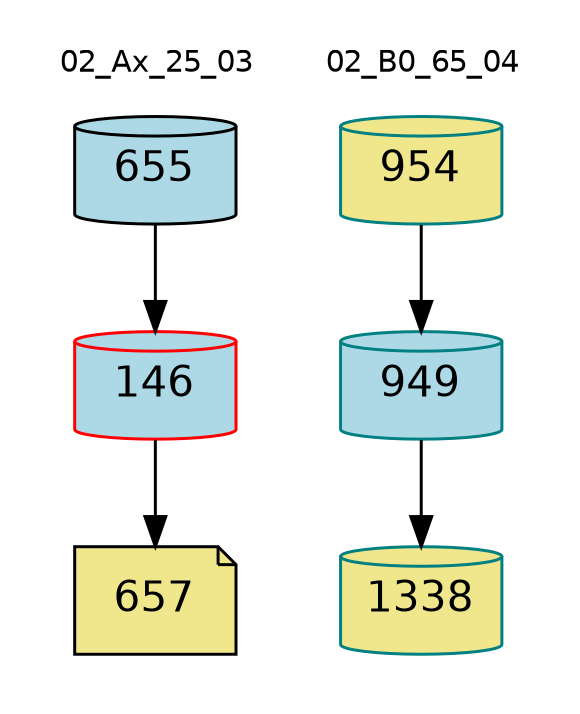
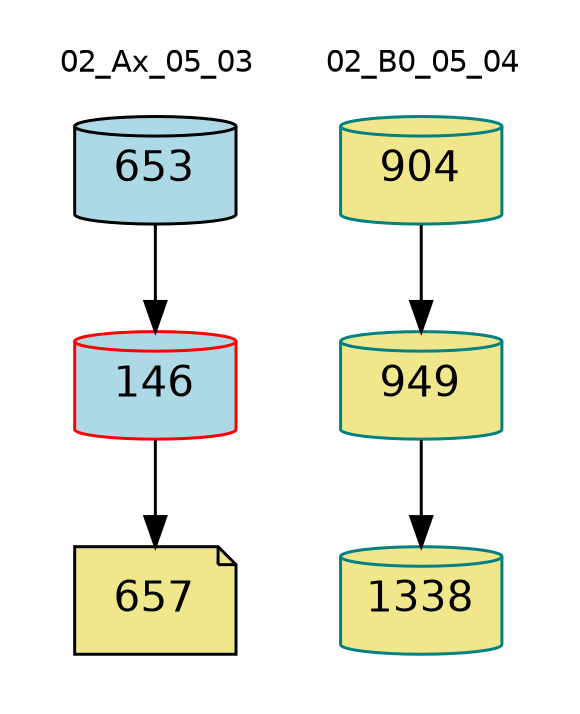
(157, 64) -> (157, 64)
(423, 64) -> (423, 64)
(155, 170) -> (155, 170)
(421, 170) -> (421, 170)
(421, 385) -> (421, 385)
